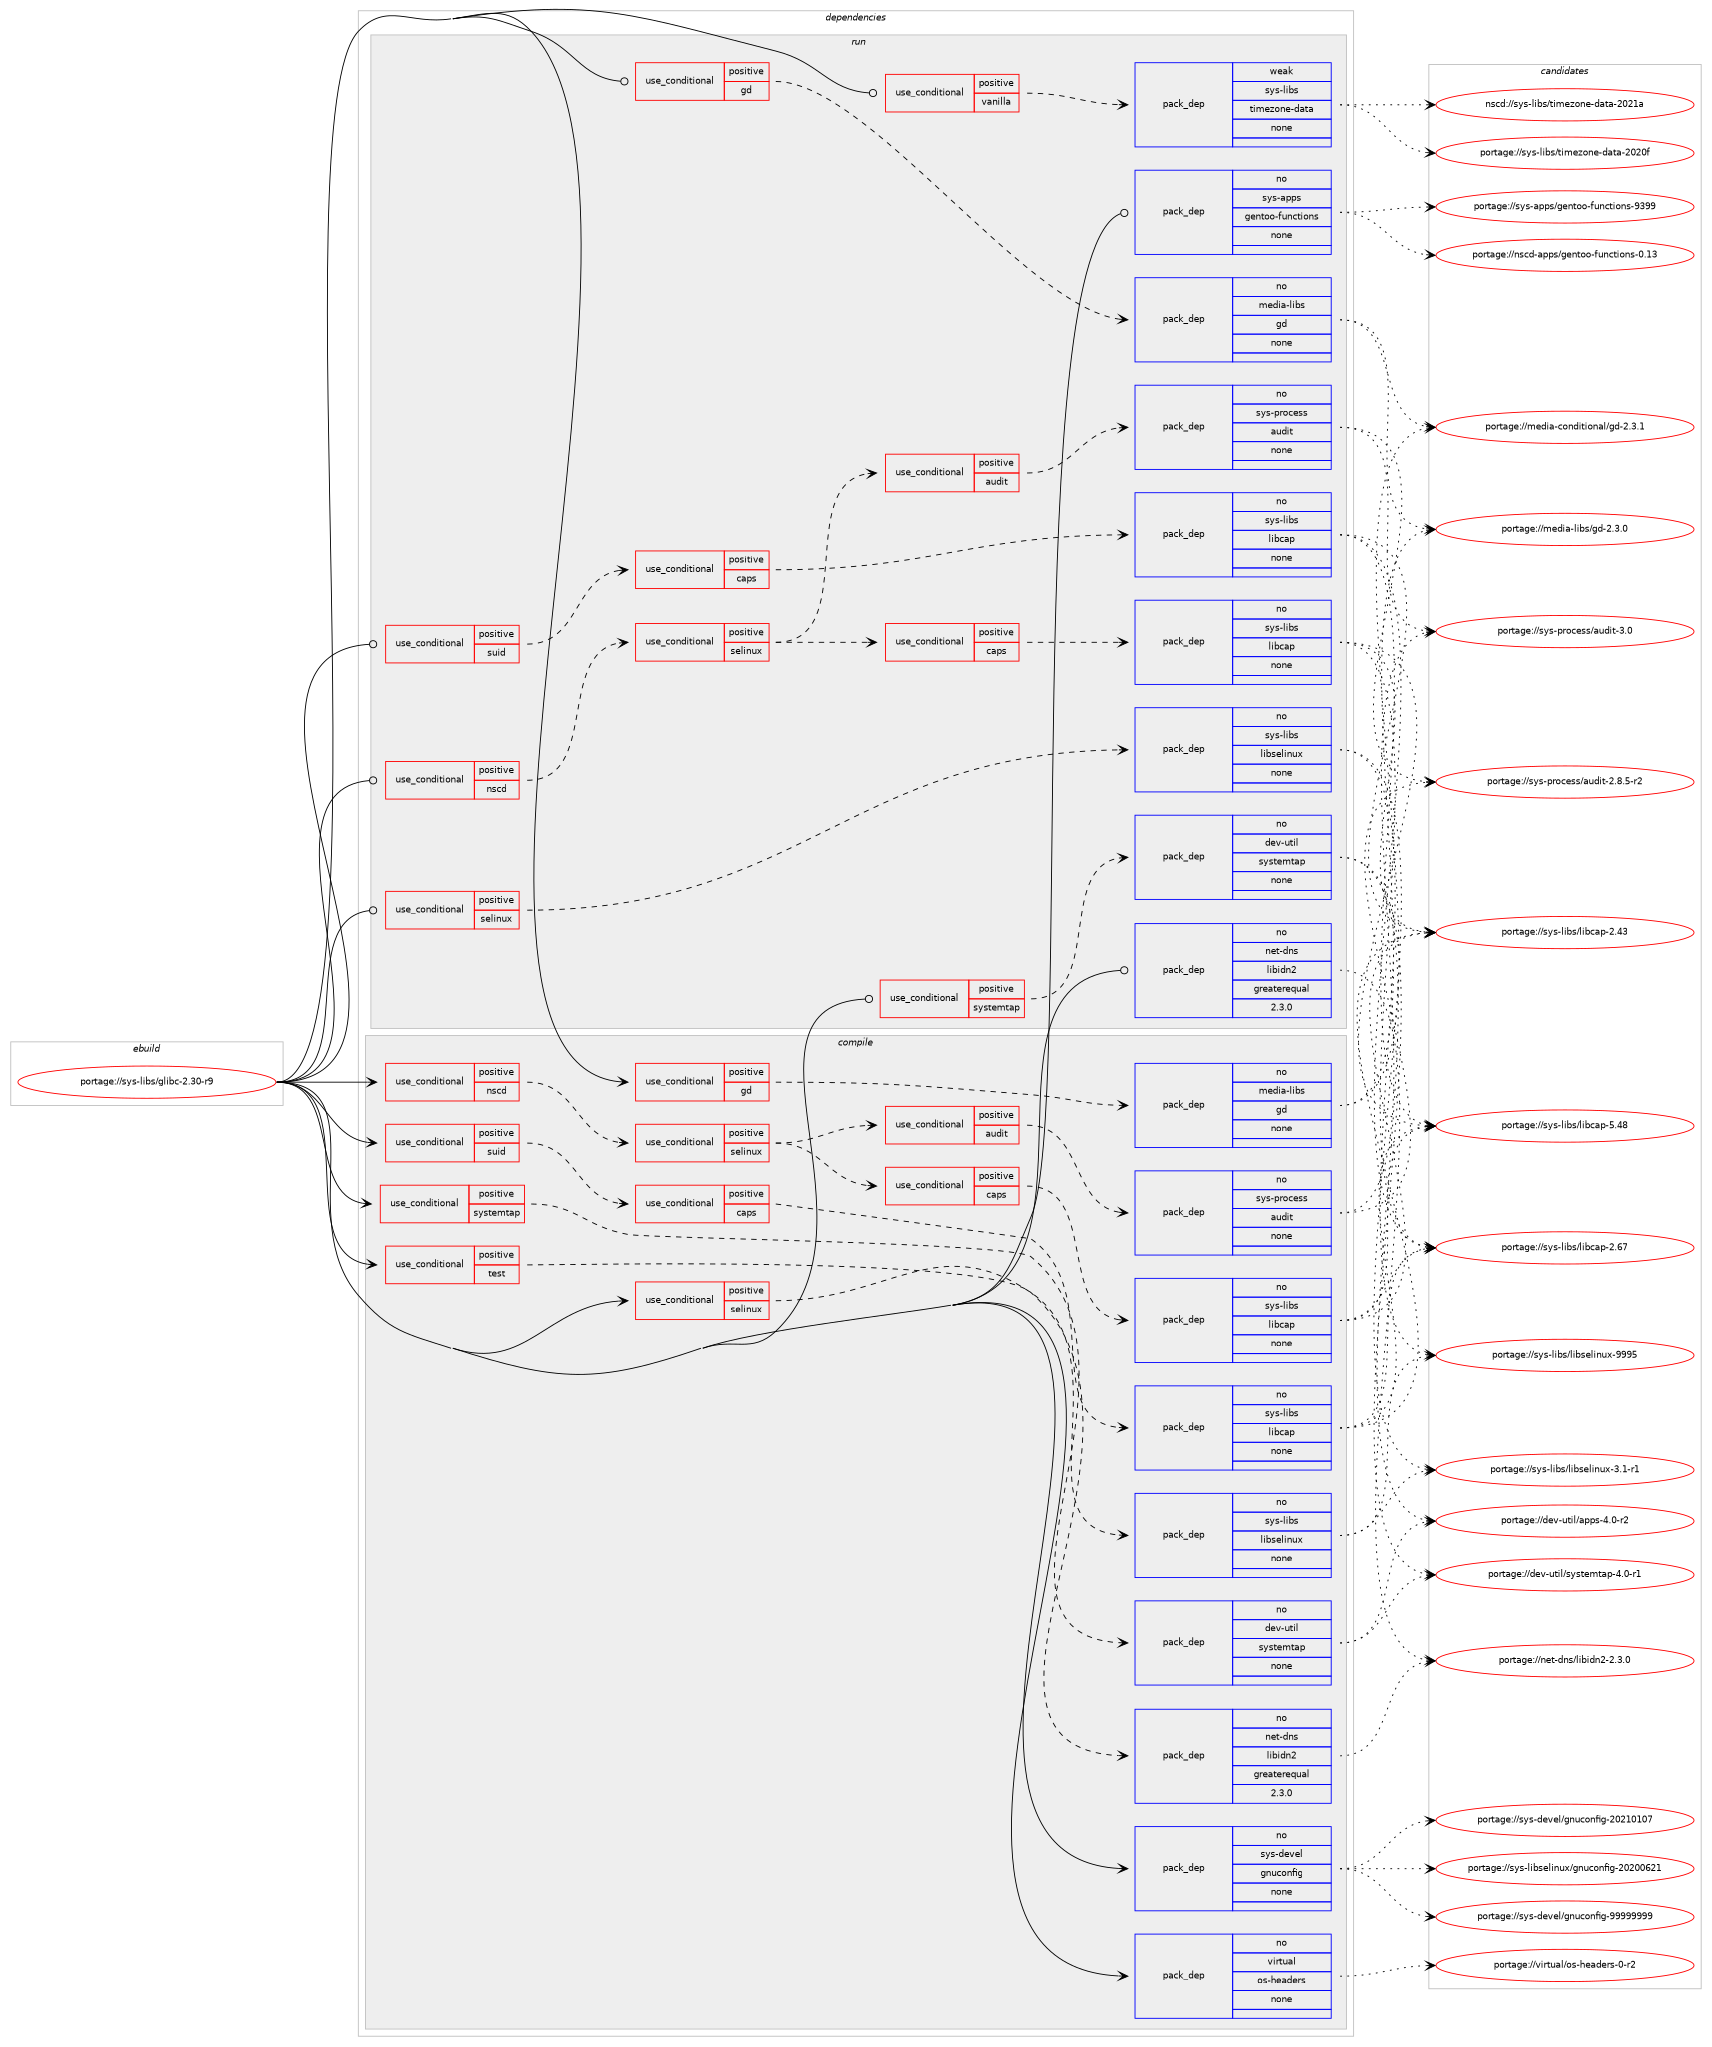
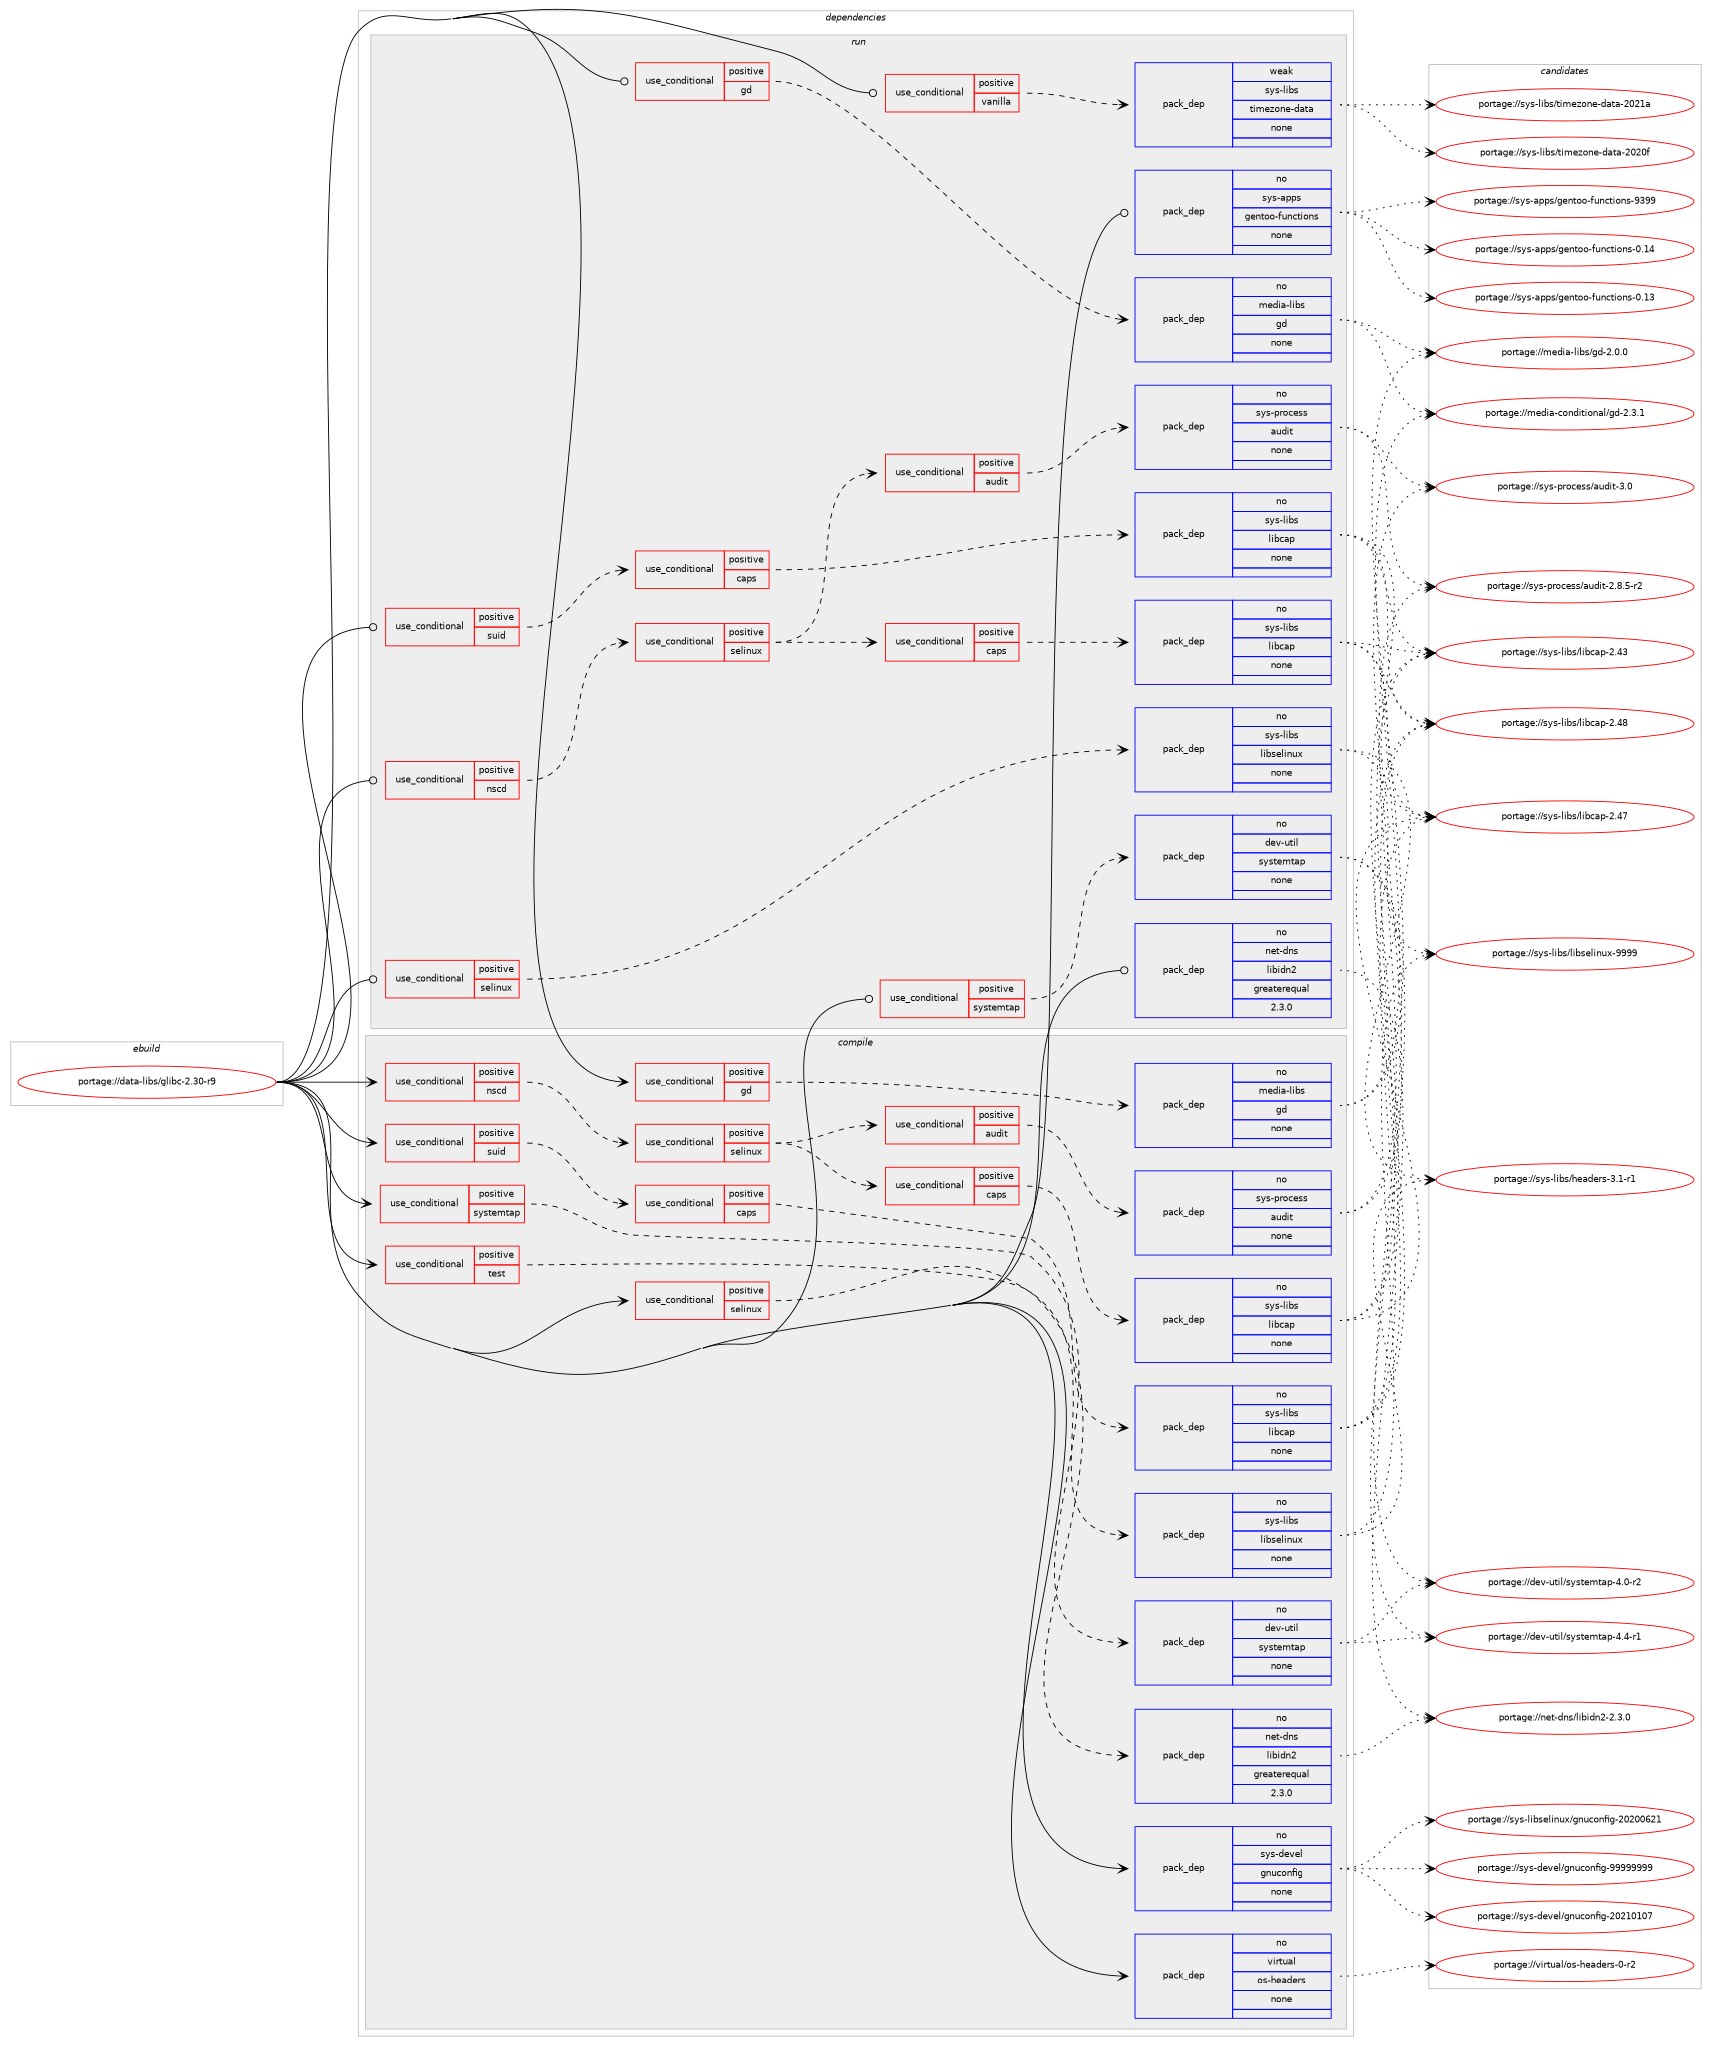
(1565, 105) -> (1565, 105)
none -> (1565, 250)
(1565, 255) -> (1565, 298)
(1565, 529) -> (1565, 353)
(147, 1082) -> (147, 1082)
(1565, 1126) -> (1565, 724)
(1565, 1248) -> (1565, 817)
(1565, 1355) -> (1565, 954)
(1565, 1470) -> (1565, 1180)
(1565, 1521) -> (1565, 1583)
(1565, 1575) -> (1565, 1638)
